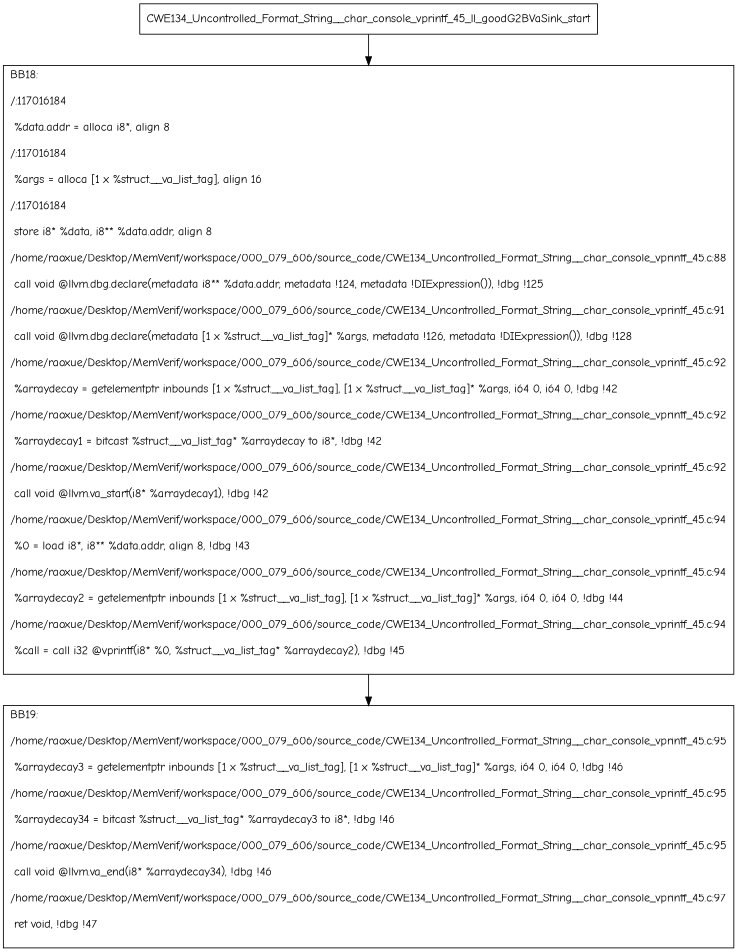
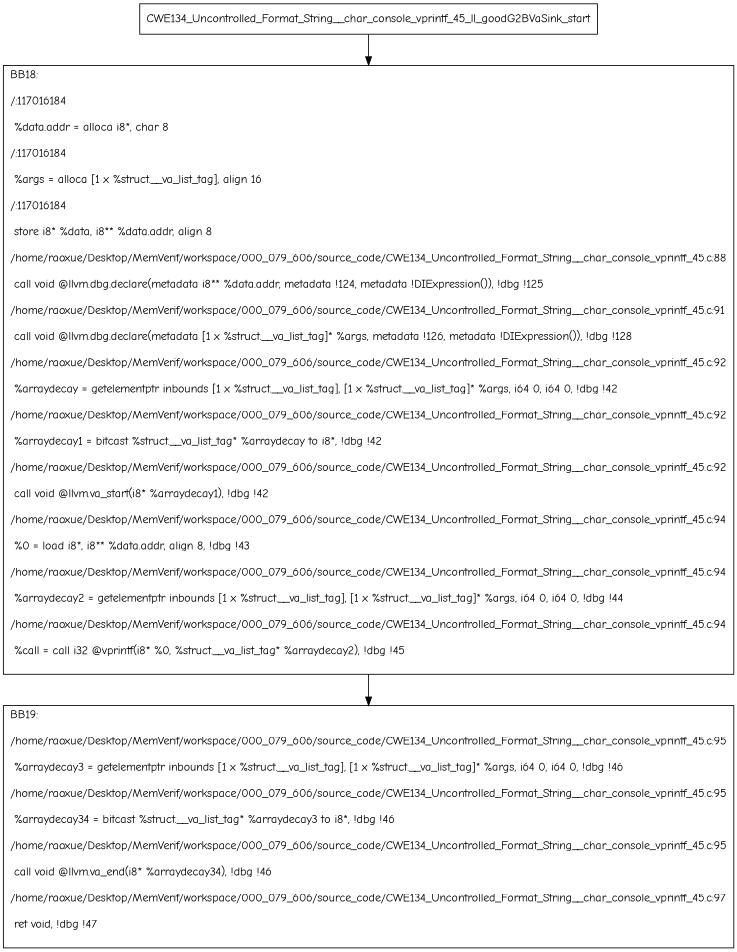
(90, 127) -> (90, 127)
